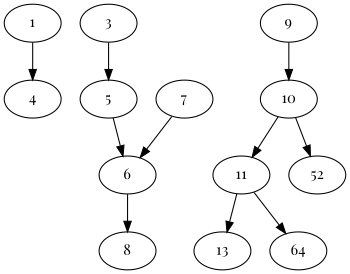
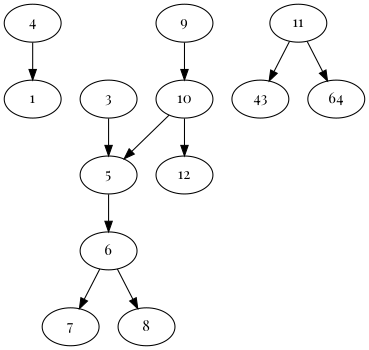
(33, 56) -> (33, 56)
(159, 133) -> (92, 284)
(268, 133) -> (150, 133)
(317, 175) -> (184, 175)
(222, 251) -> (260, 99)
